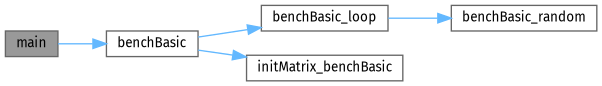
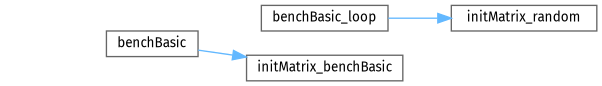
(524, 18) -> (524, 18)
(223, 33) -> none
(32, 44) -> none
